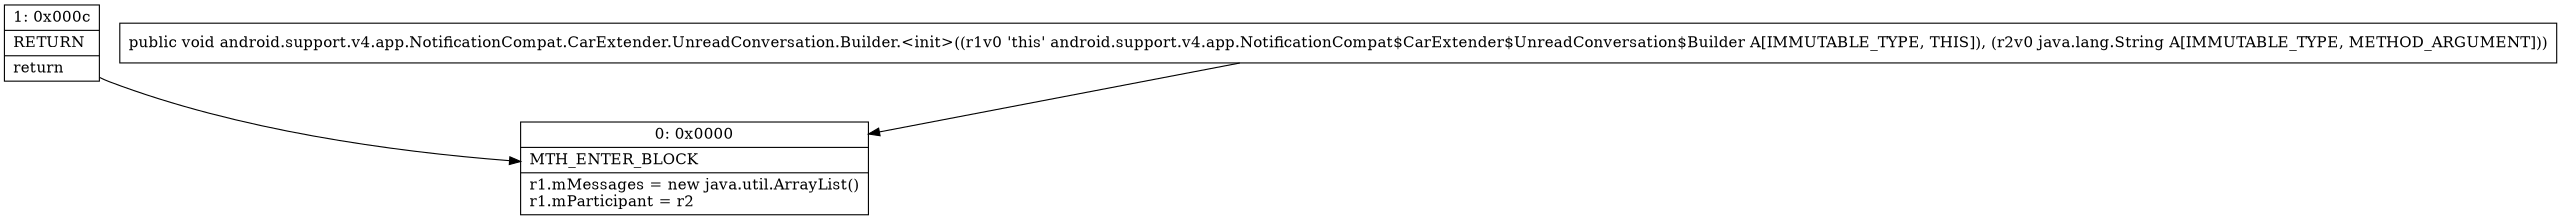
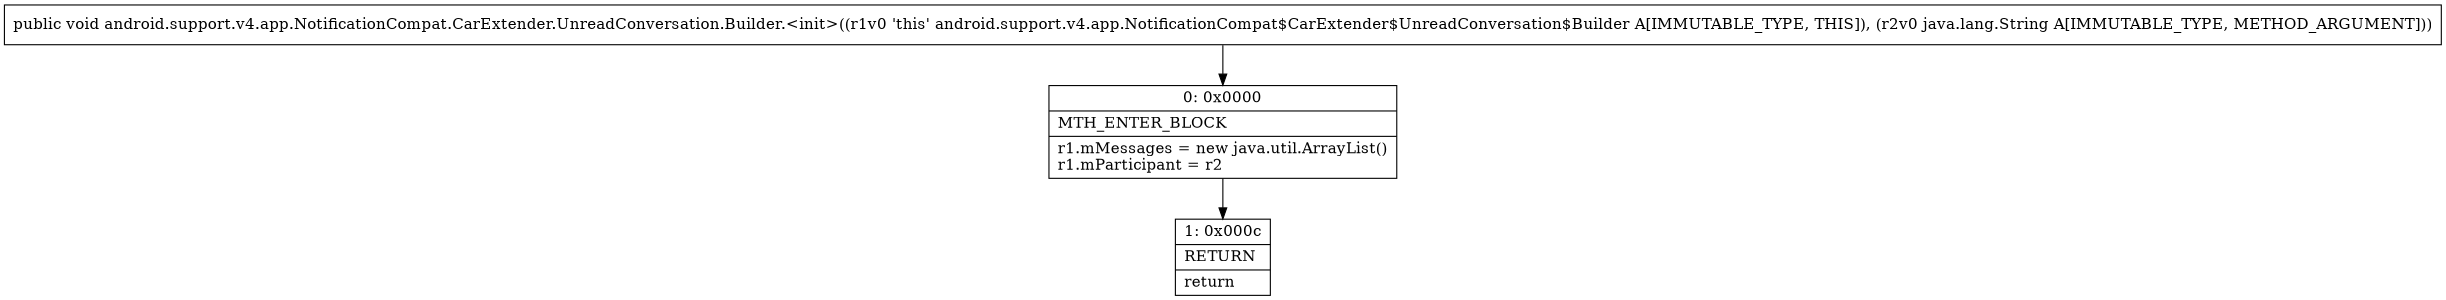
(301, 134) -> (1223, 193)
